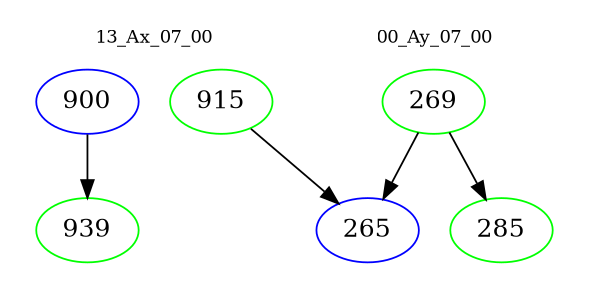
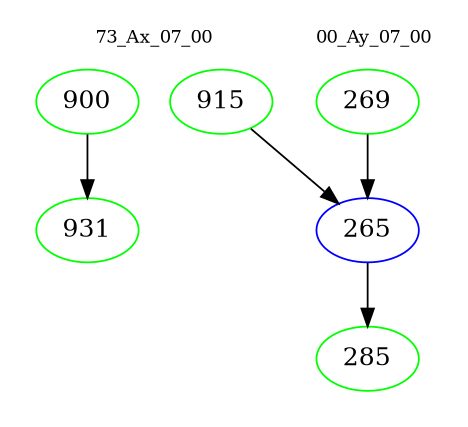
(154, 38) -> (154, 38)
(87, 102) -> (87, 102)
(463, 158) -> (368, 286)
(87, 230) -> (87, 230)
